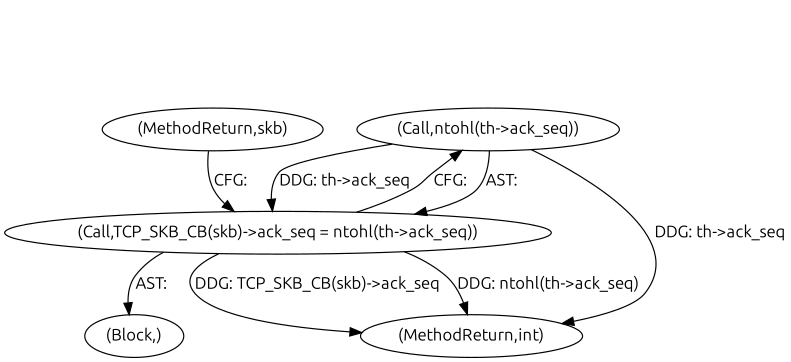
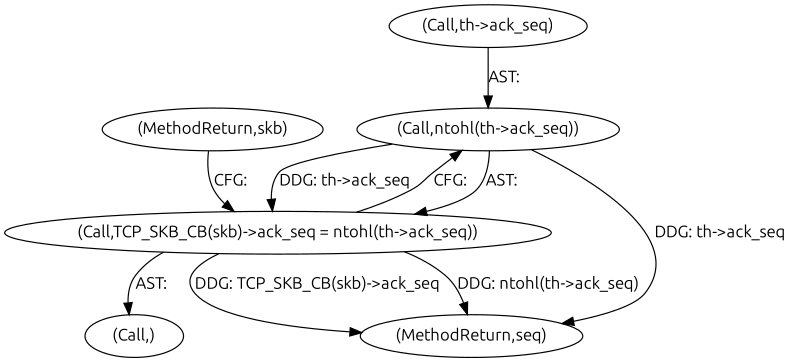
none -> (488, 26)
(134, 336) -> (134, 336)
(472, 336) -> (472, 336)
